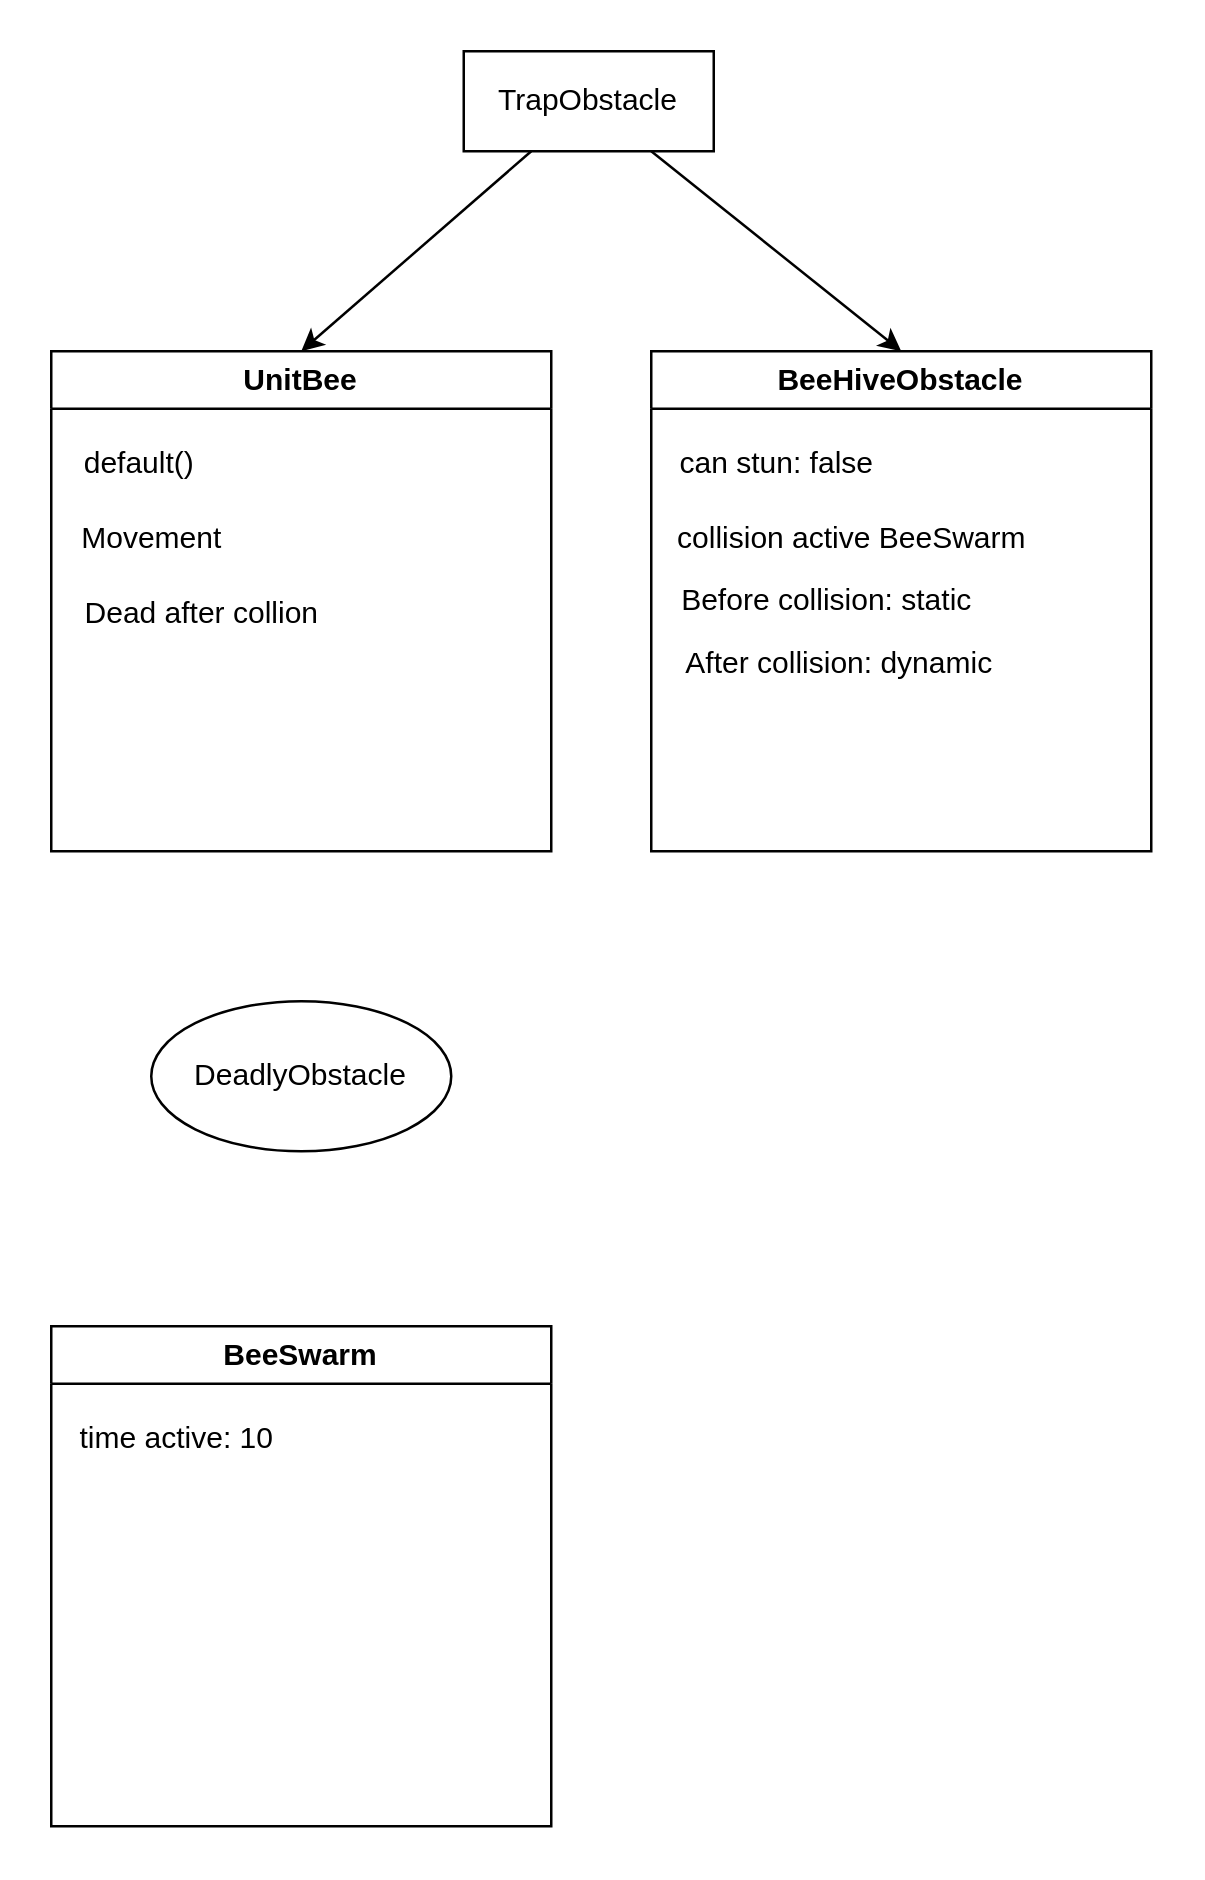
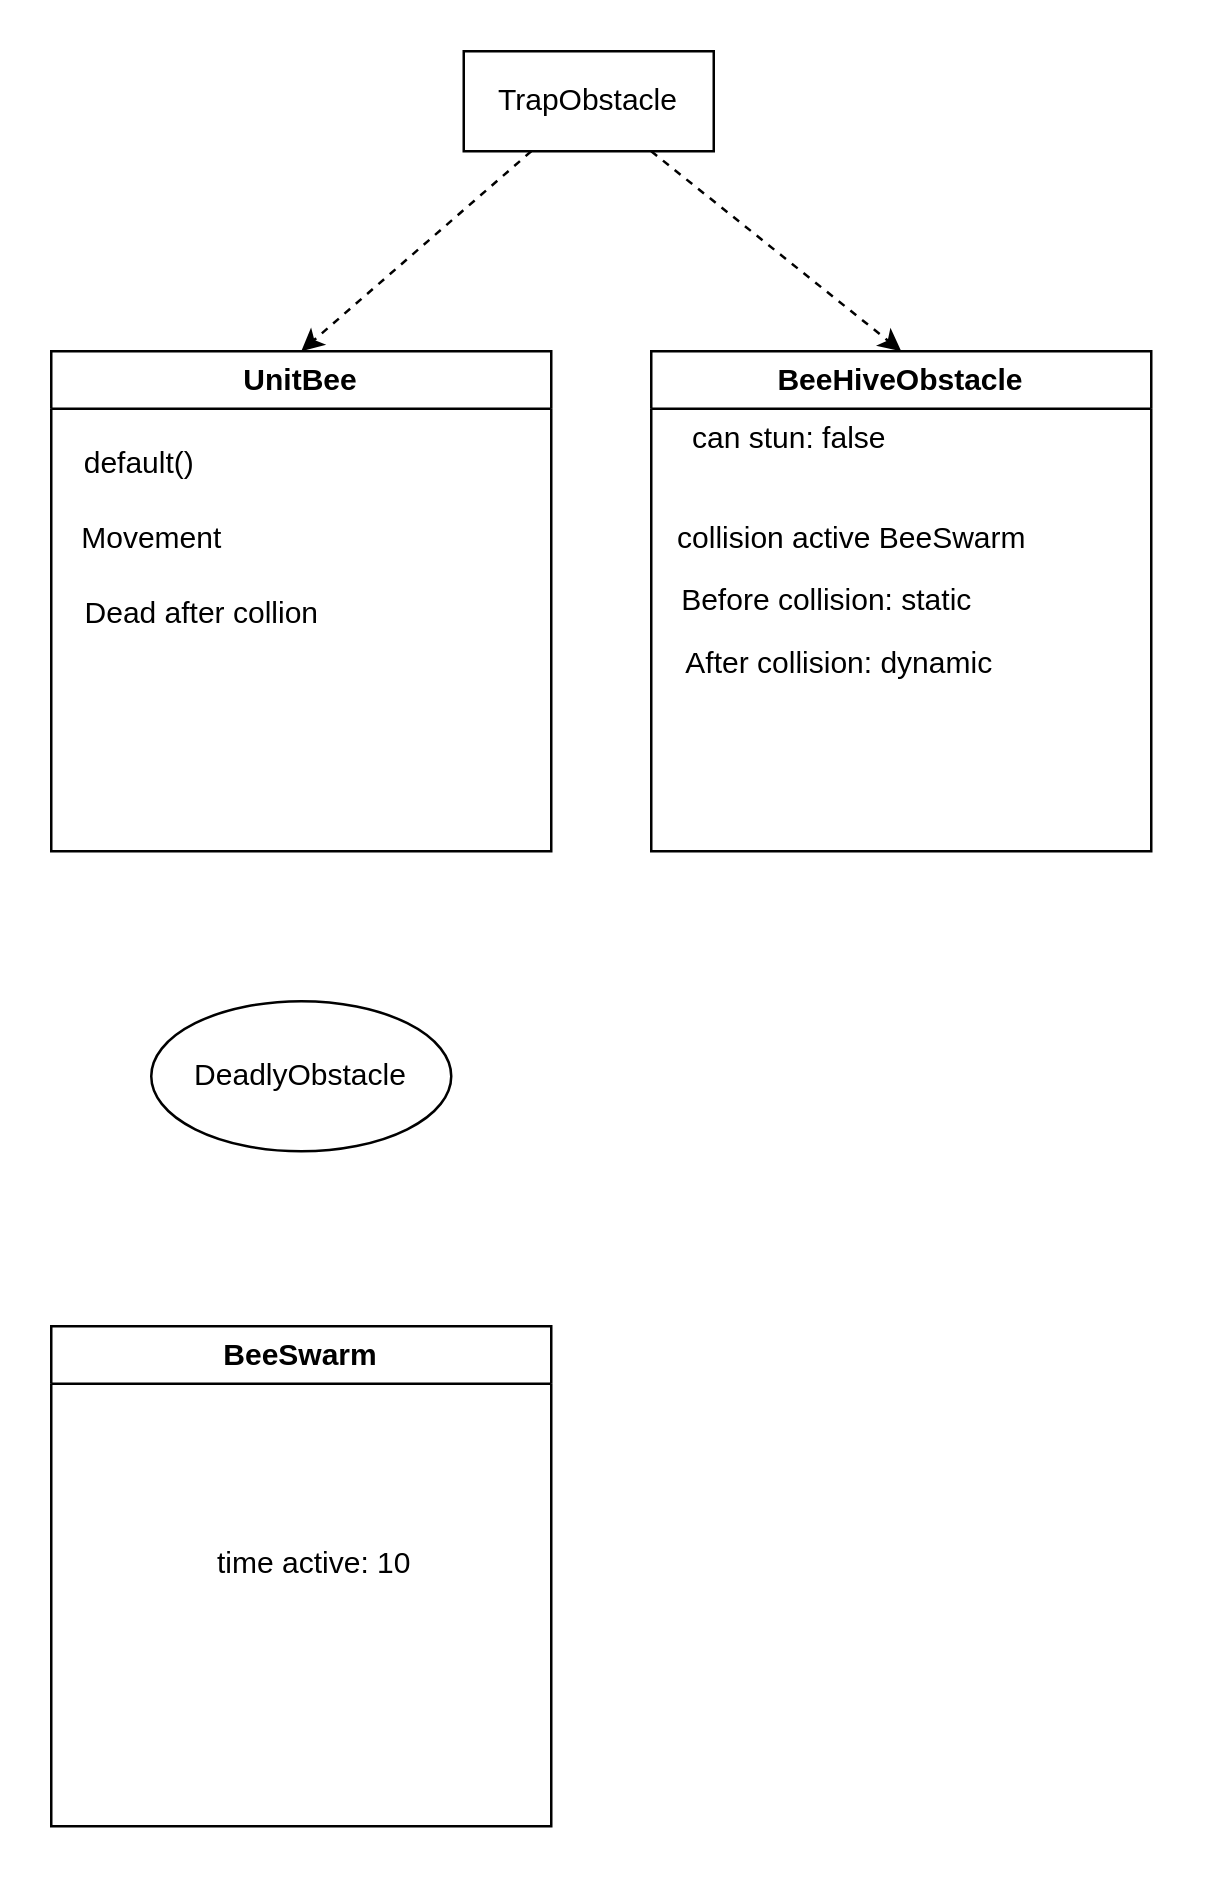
(770, 246) -> (770, 246)
(421, 247) -> (421, 247)
(776, 464) -> (789, 439)
(176, 1439) -> (314, 1564)
